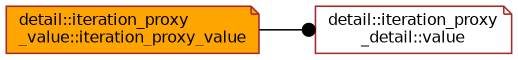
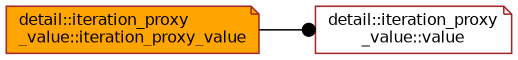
(414, 30) -> (414, 30)
